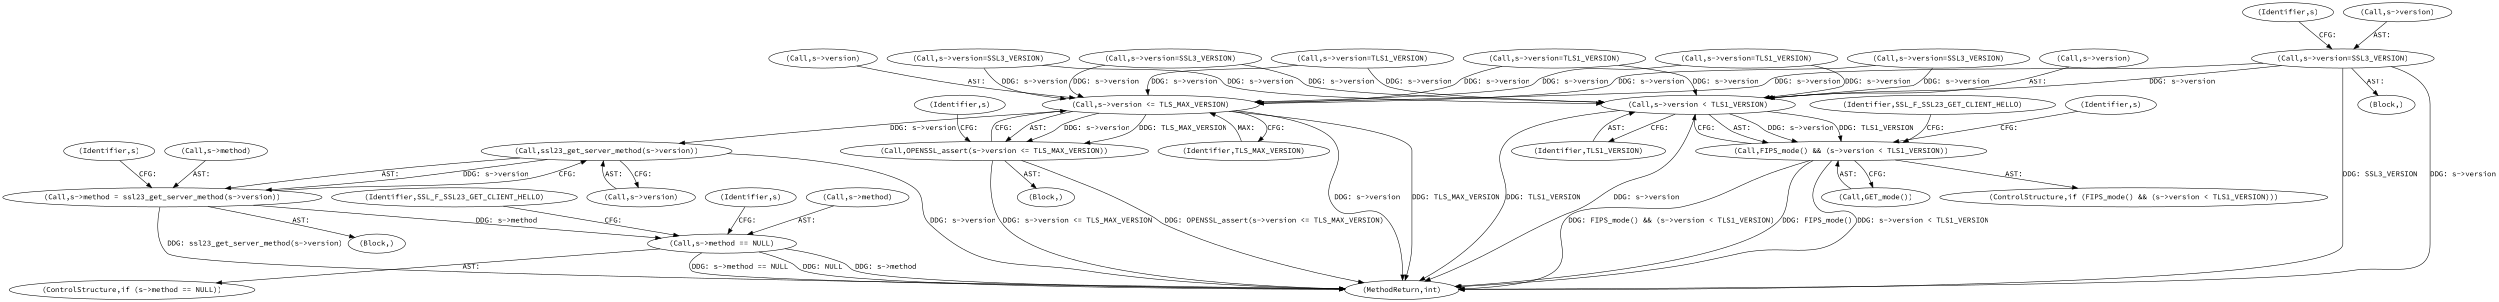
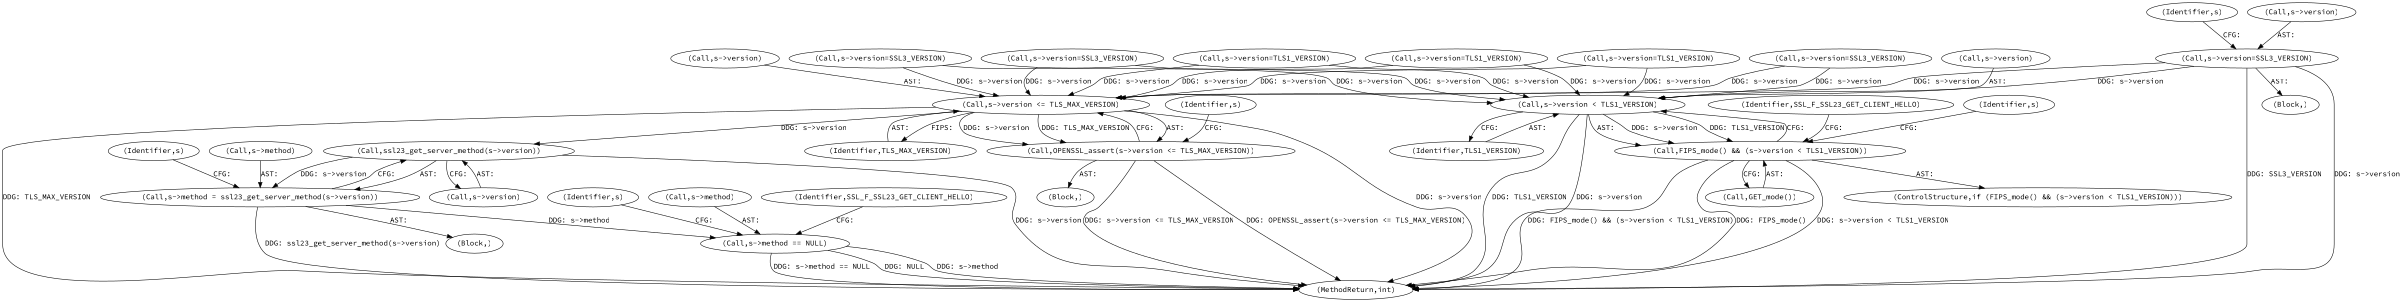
(1249, 128) -> (903, 128)
(1278, 128) -> (944, 128)
(132, 290) -> none
